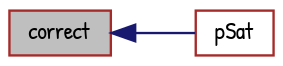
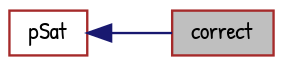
(165, 33) -> (142, 33)
